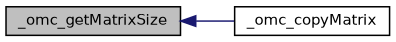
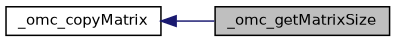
(215, 21) -> (195, 21)
